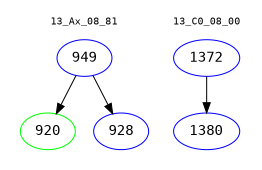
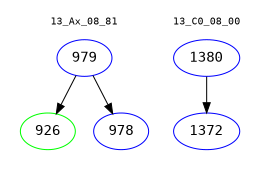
(84, 58) -> (84, 58)
(207, 90) -> (207, 90)
(48, 131) -> (48, 131)
(121, 131) -> (121, 131)
